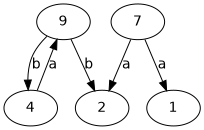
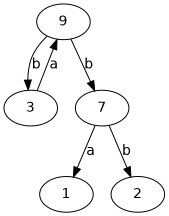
(81, 60) -> (81, 60)
(126, 65) -> (127, 151)
(31, 108) -> (31, 108)
